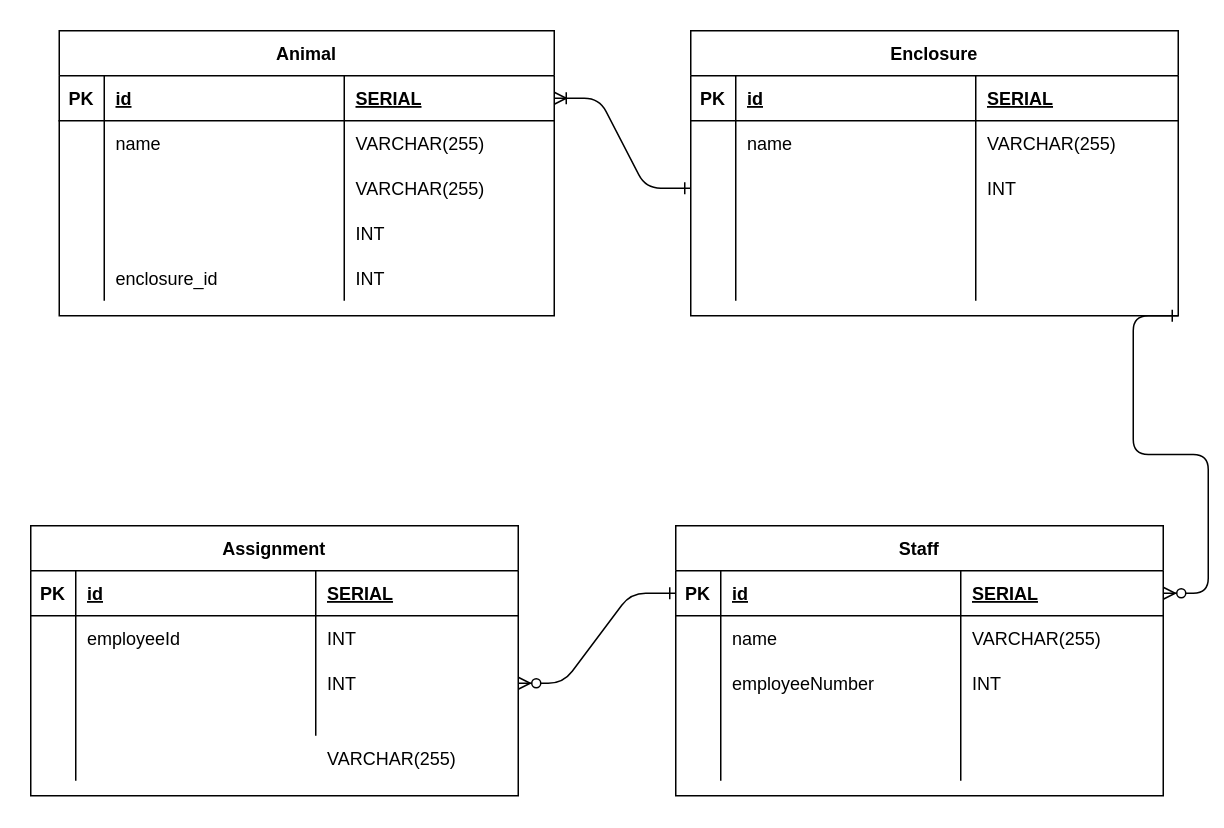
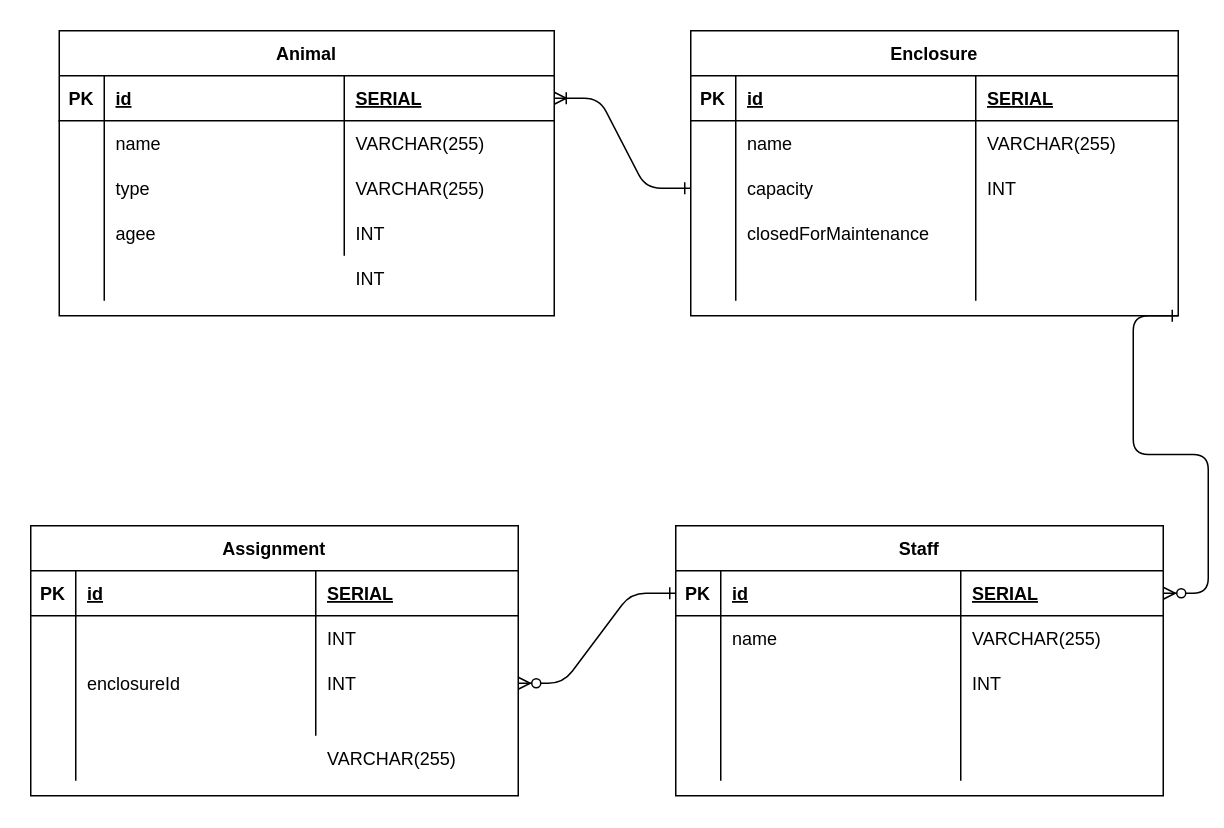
none -> (224, 188)
none -> (856, 188)
none -> (224, 233)
none -> (856, 233)
(224, 278) -> none
(196, 638) -> none
none -> (196, 683)
(841, 683) -> none
